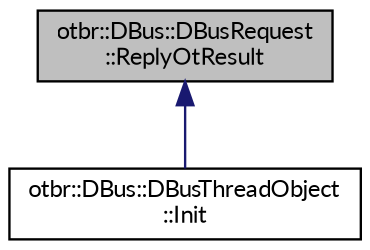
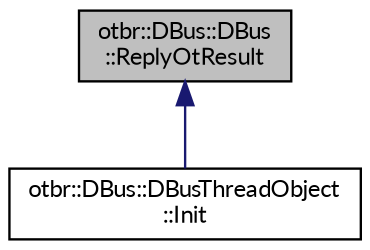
(185, 46) -> (185, 46)
